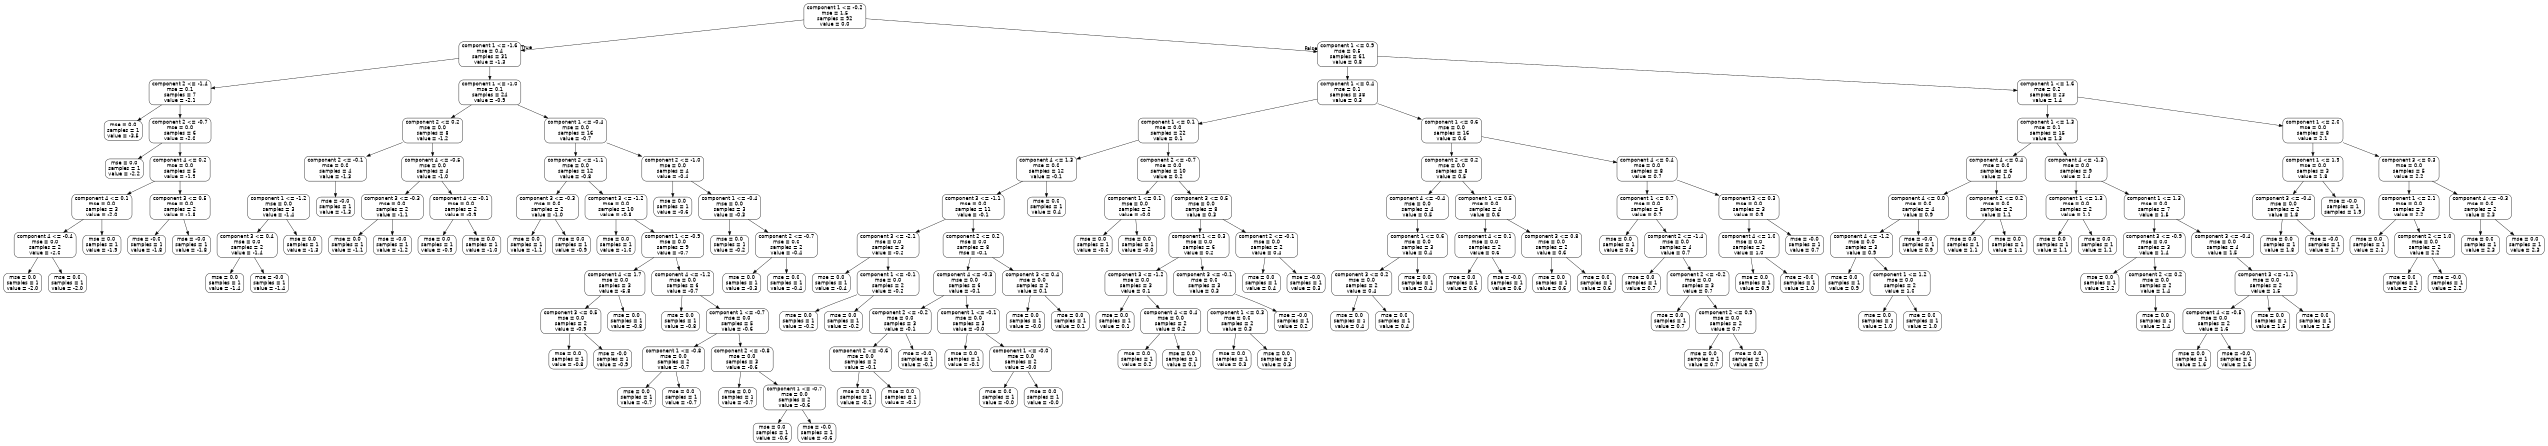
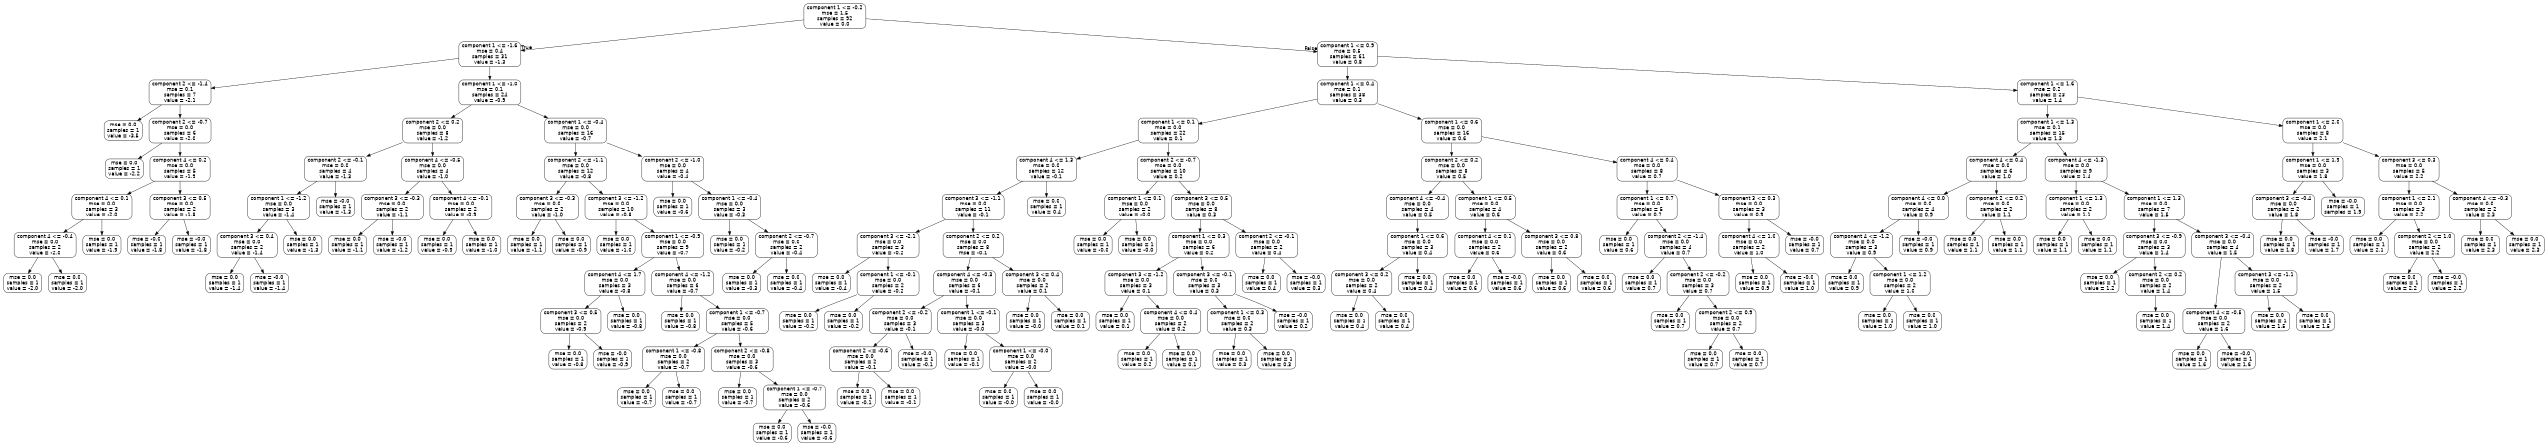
none -> (309, 187)
(615, 283) -> (615, 283)
none -> (1220, 301)
(2242, 301) -> (2219, 281)
